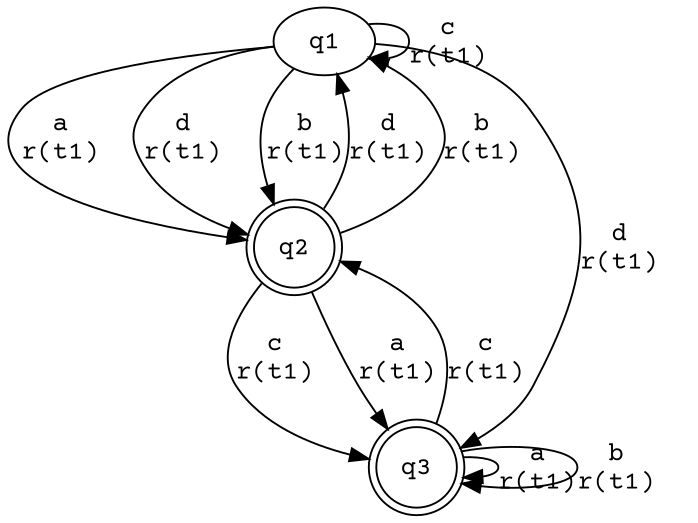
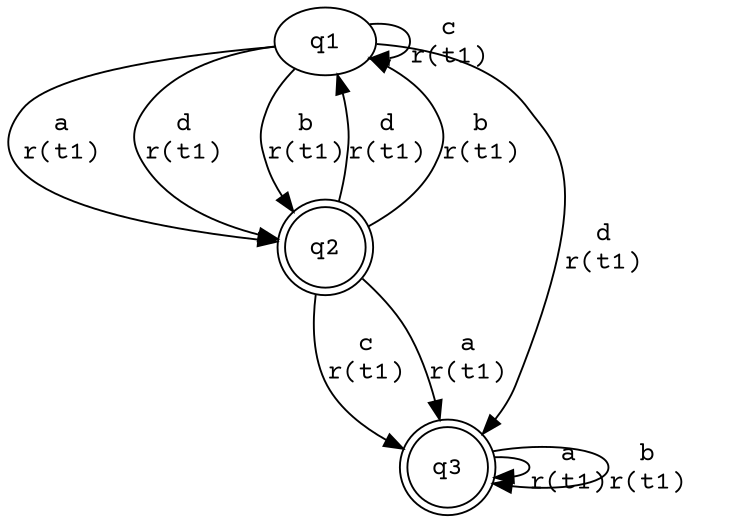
(436, 327) -> none
